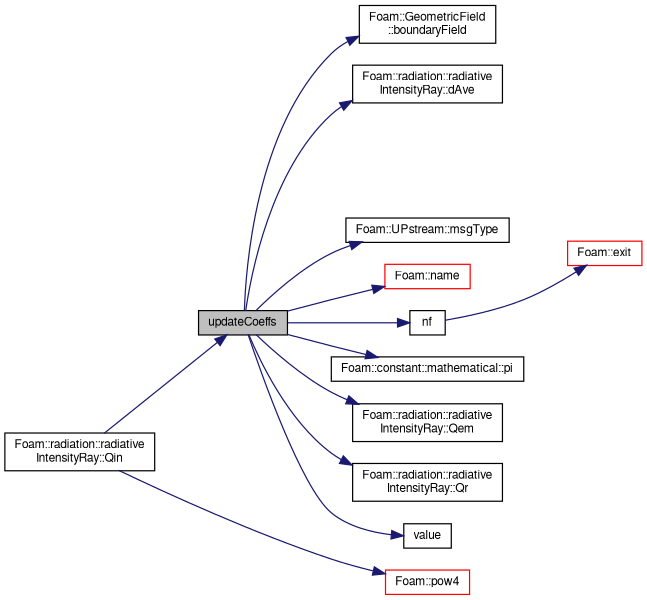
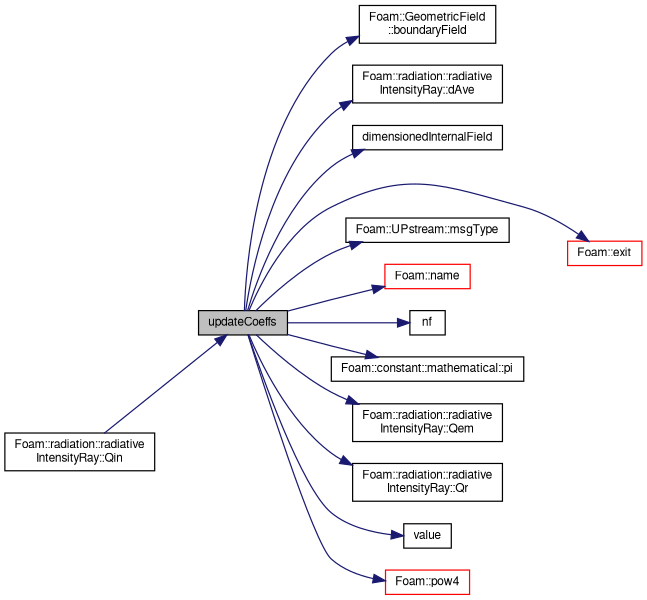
none -> (428, 138)
(513, 303) -> (390, 187)
(244, 526) -> (293, 471)
